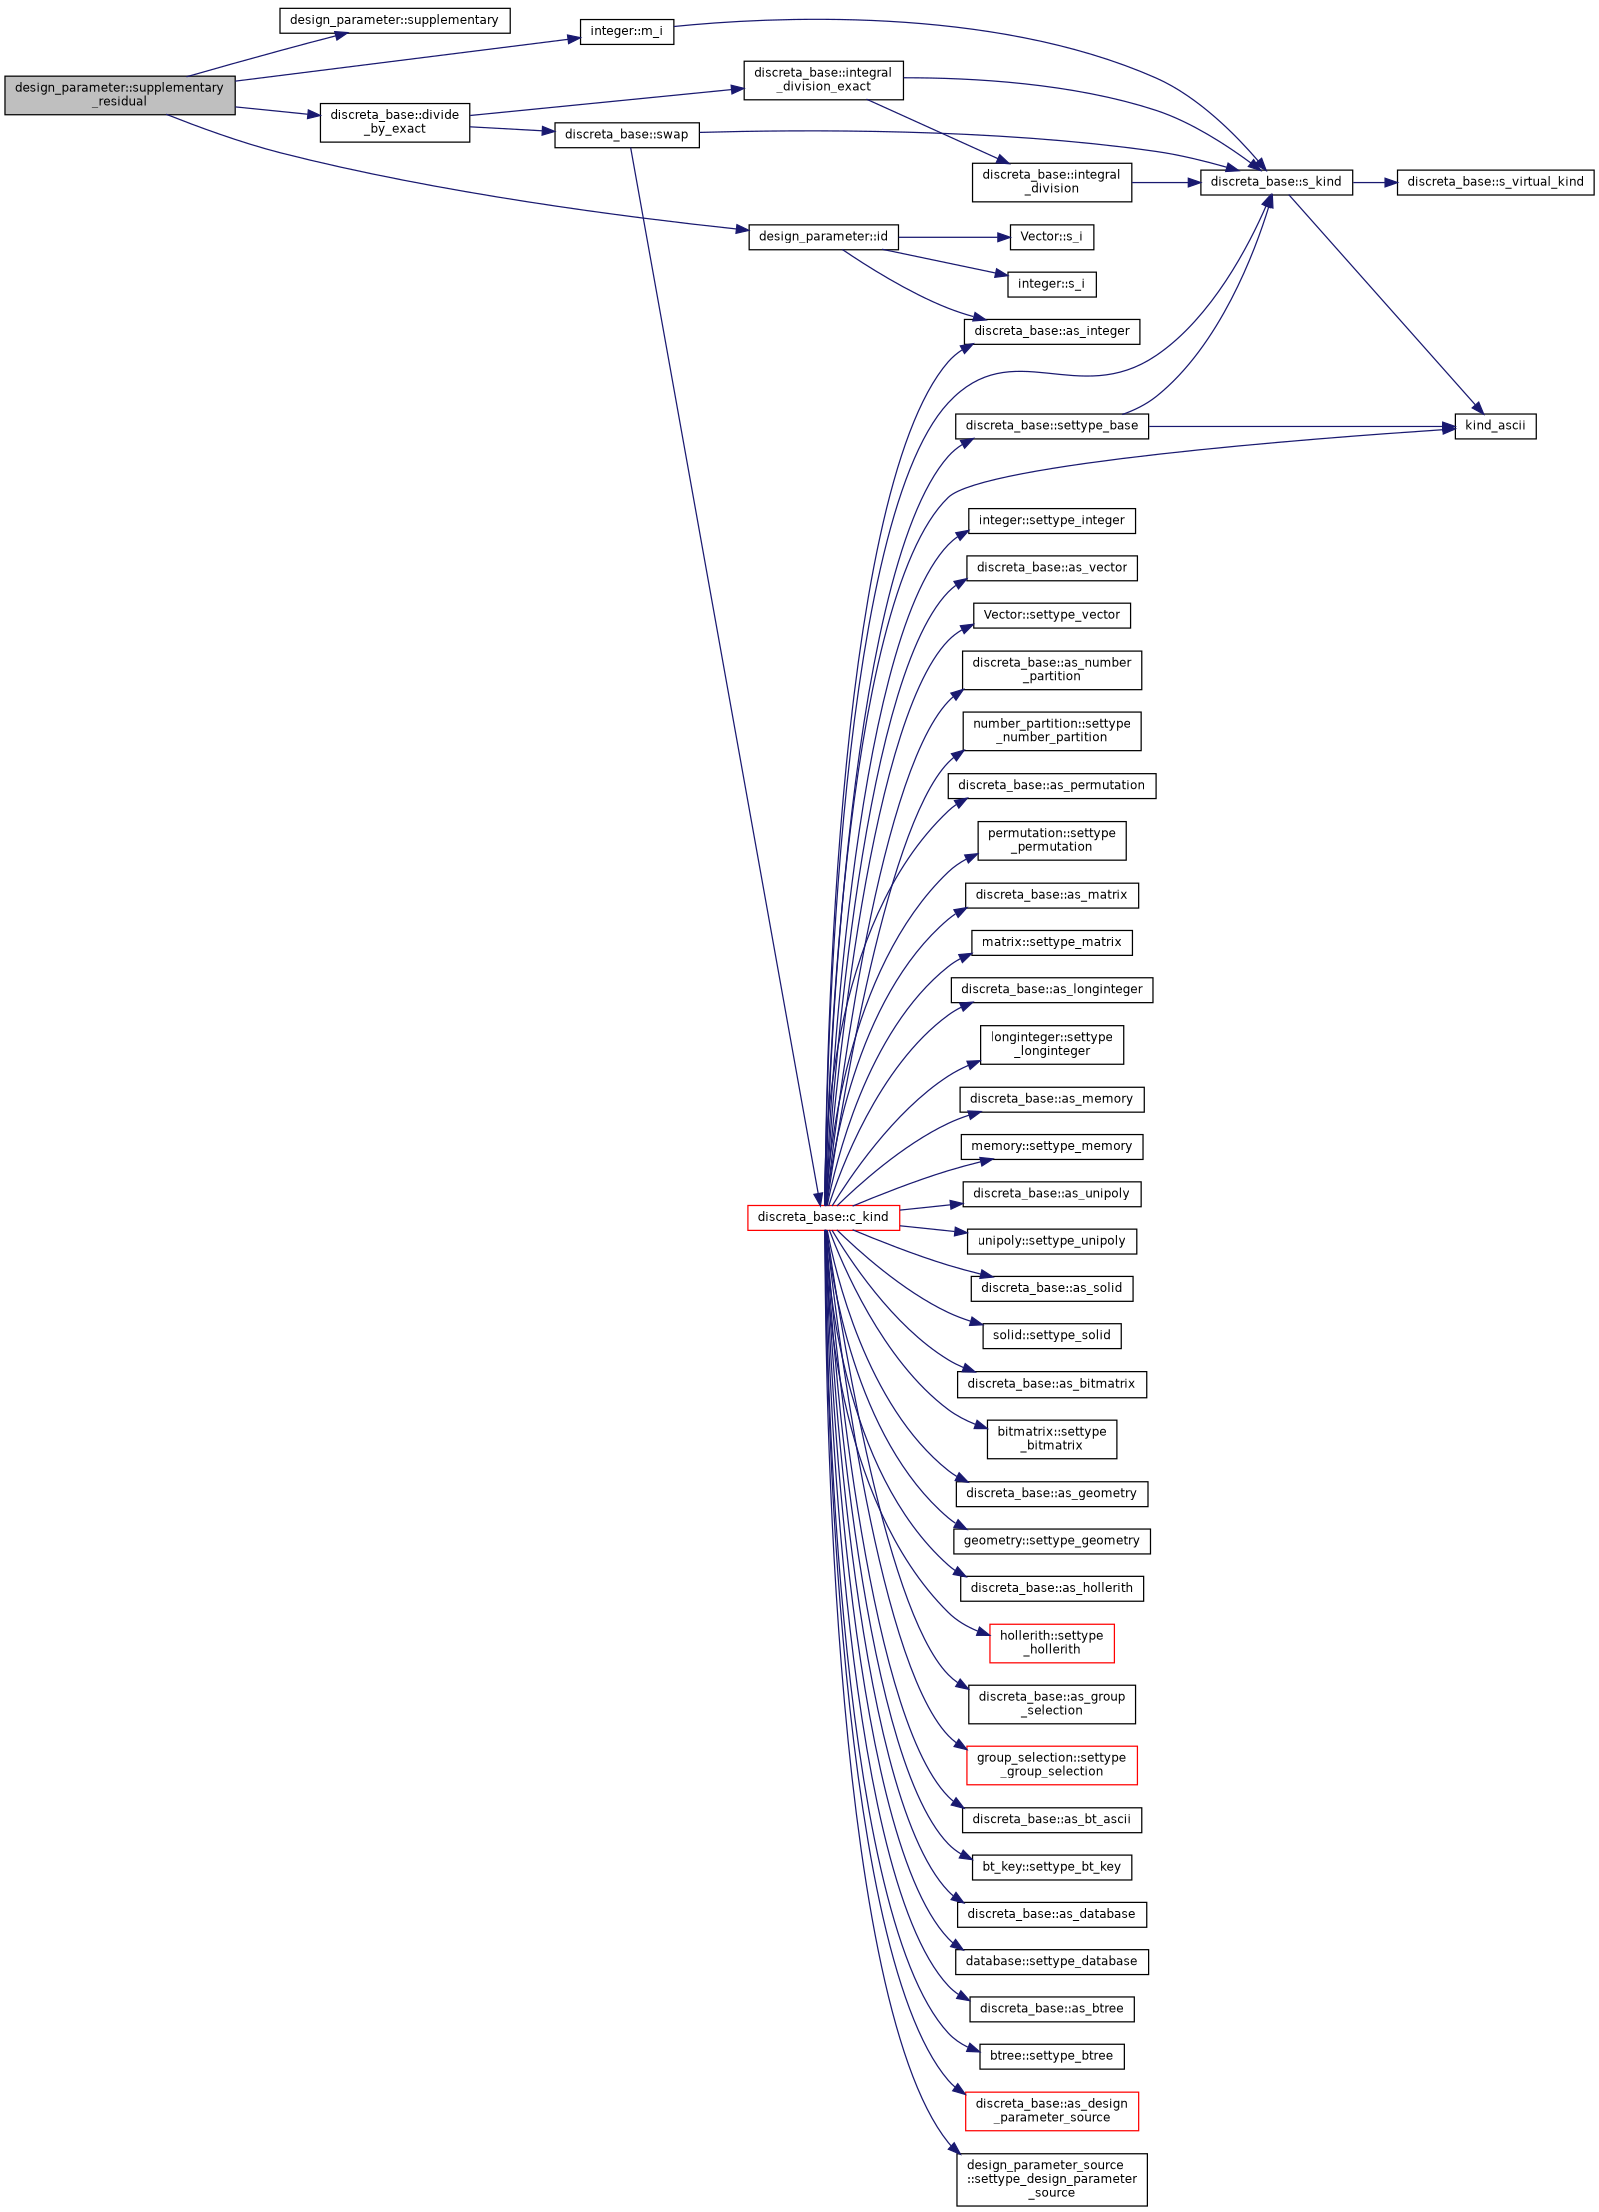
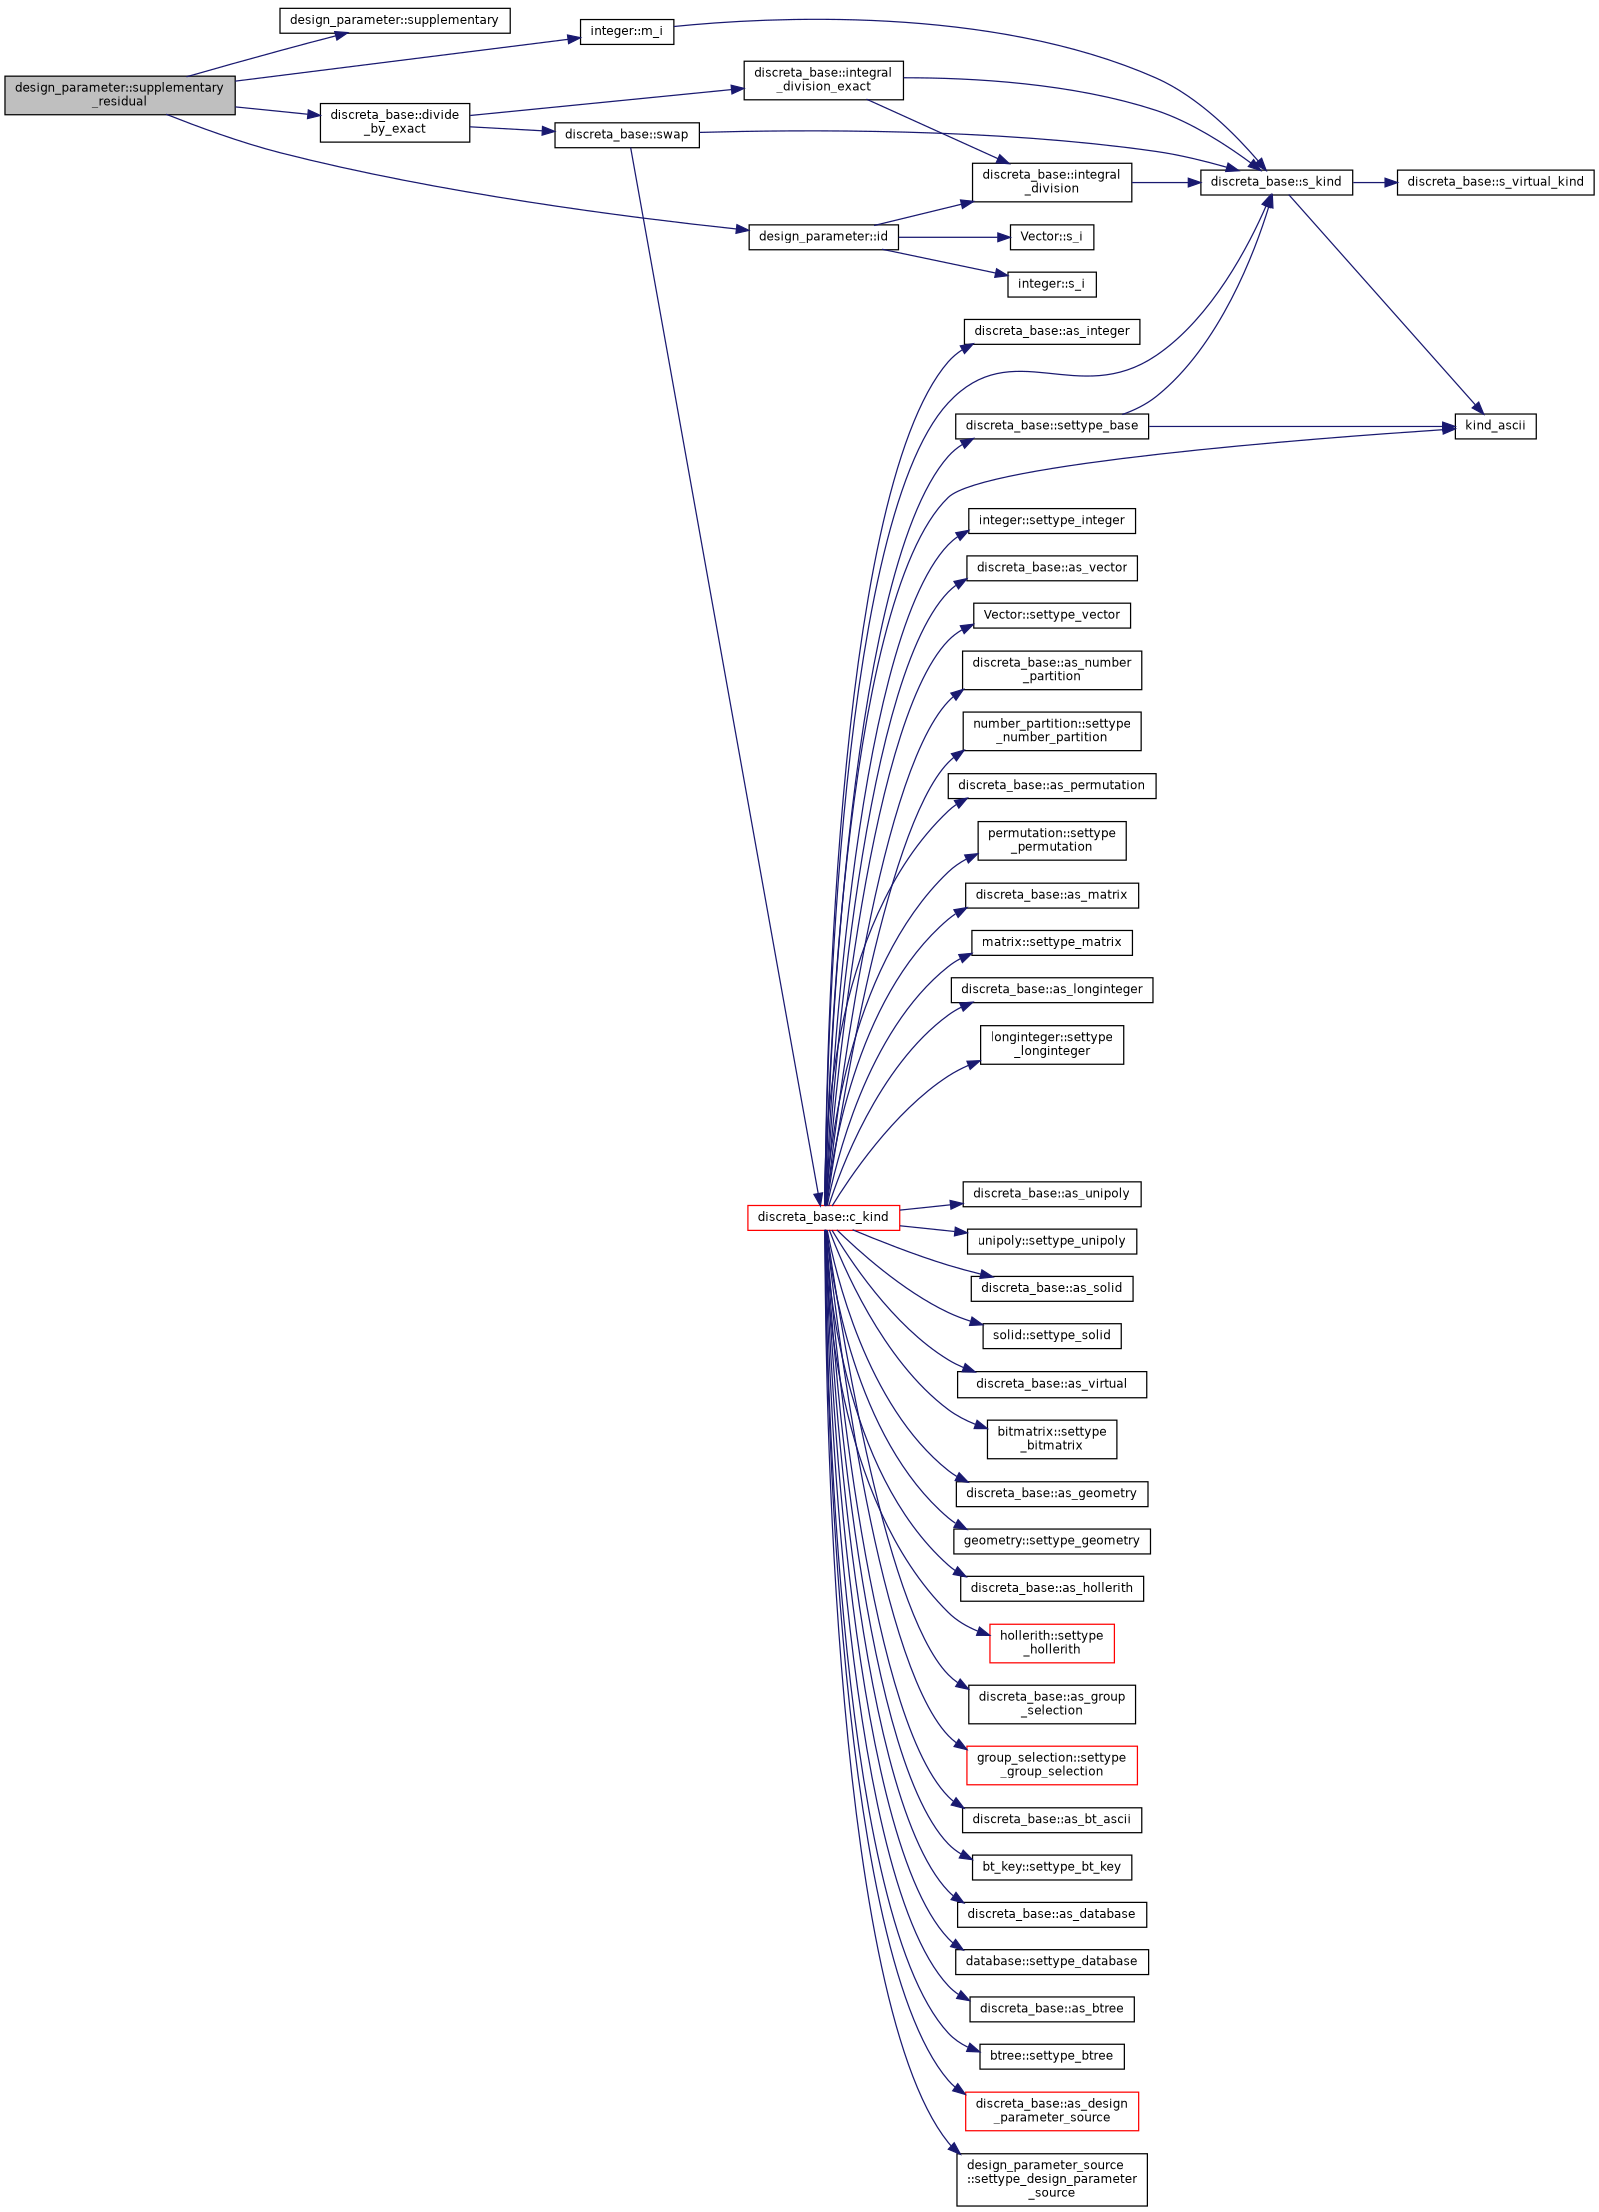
(905, 288) -> (918, 215)
(1052, 1100) -> none
(1052, 1147) -> none
(1052, 1385) -> (1052, 1385)
